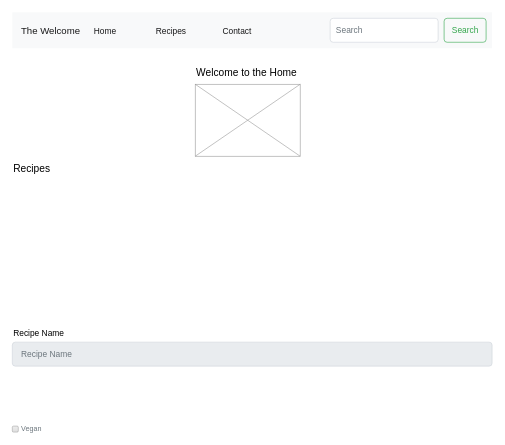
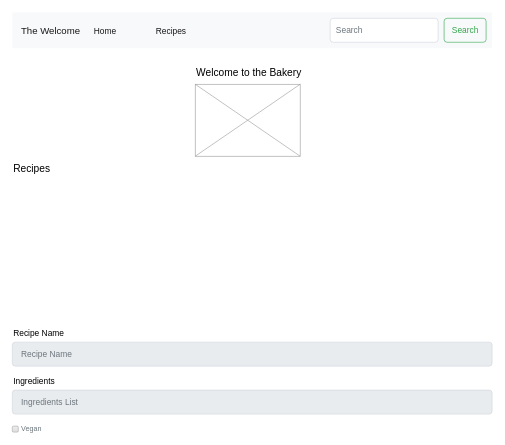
(237, 30) -> none
(245, 73) -> (251, 73)
none -> (42, 381)
none -> (252, 402)
